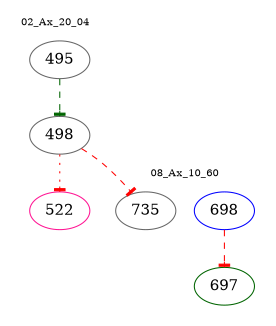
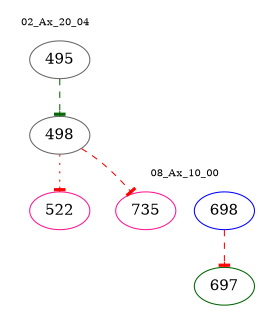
(185, 174) -> (185, 174)
(146, 211) -> (146, 211)
